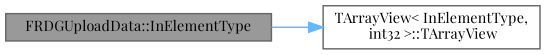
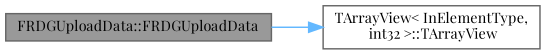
(139, 27) -> (139, 27)
